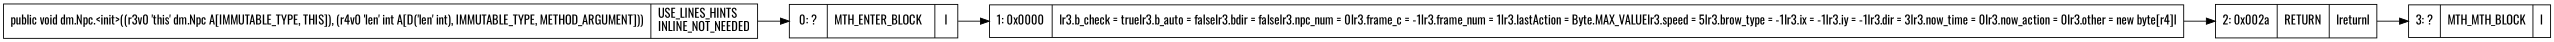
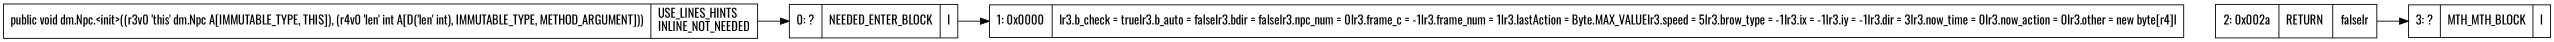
(878, 21) -> (881, 21)
(2195, 21) -> none
(2353, 21) -> (2355, 21)
